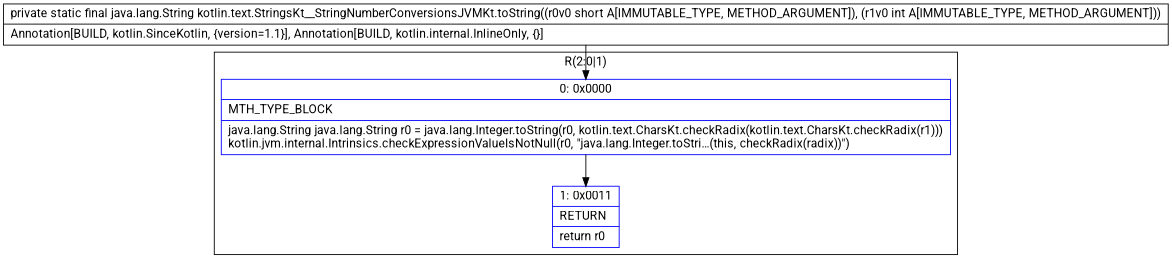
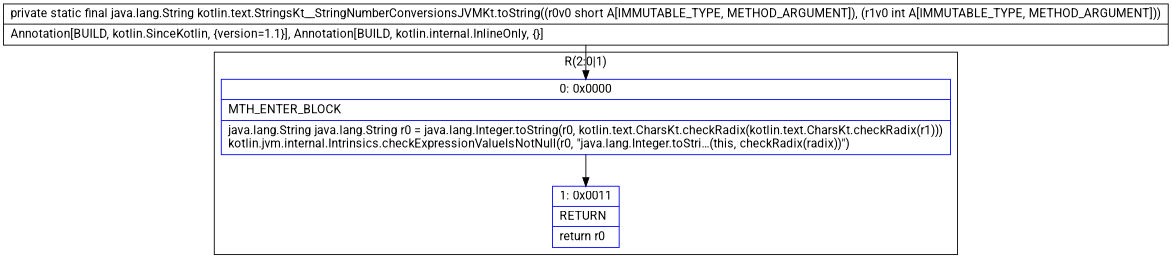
(281, 110) -> (285, 110)
